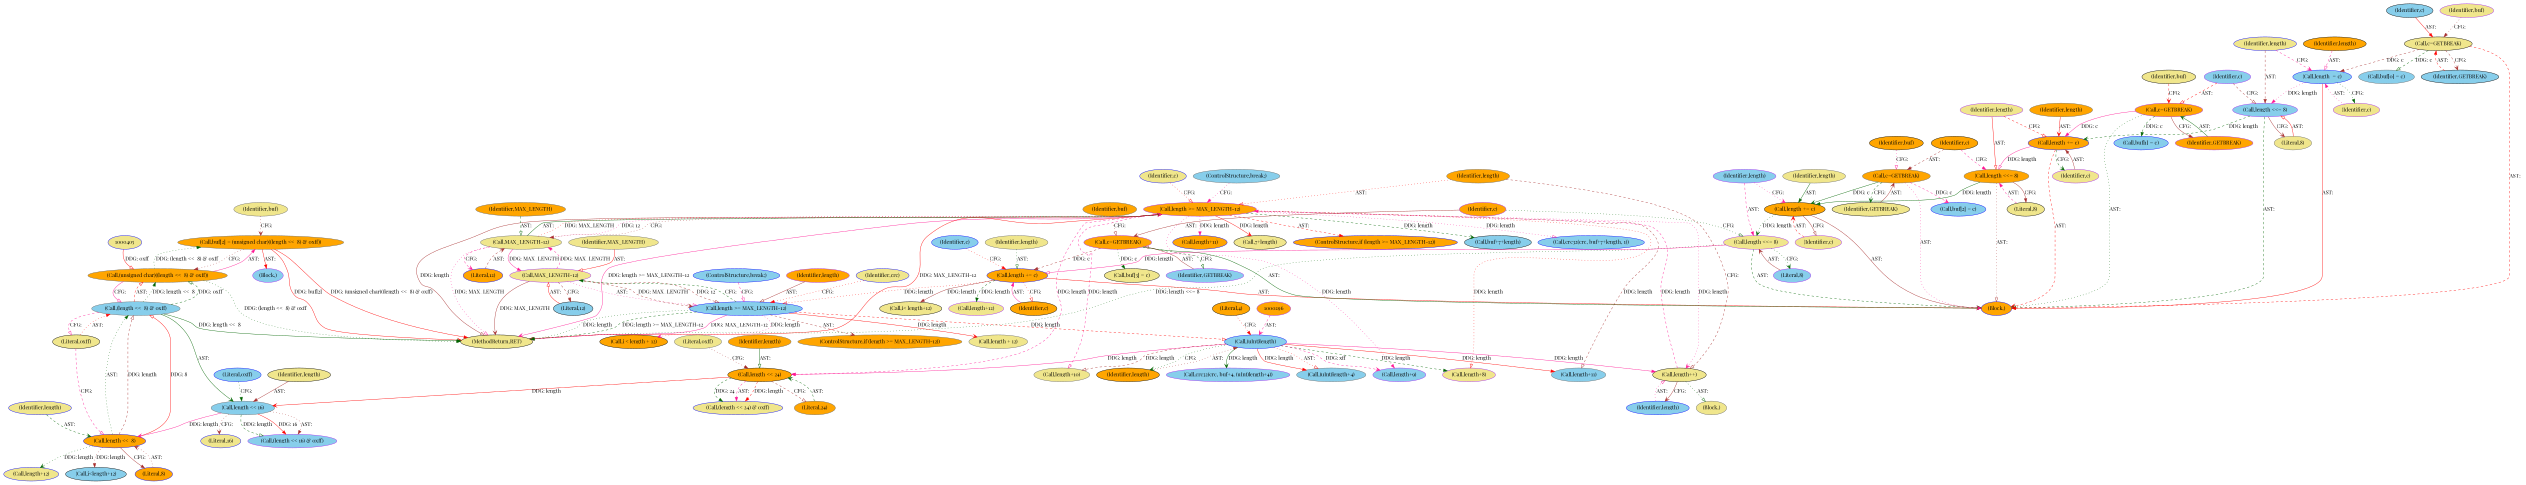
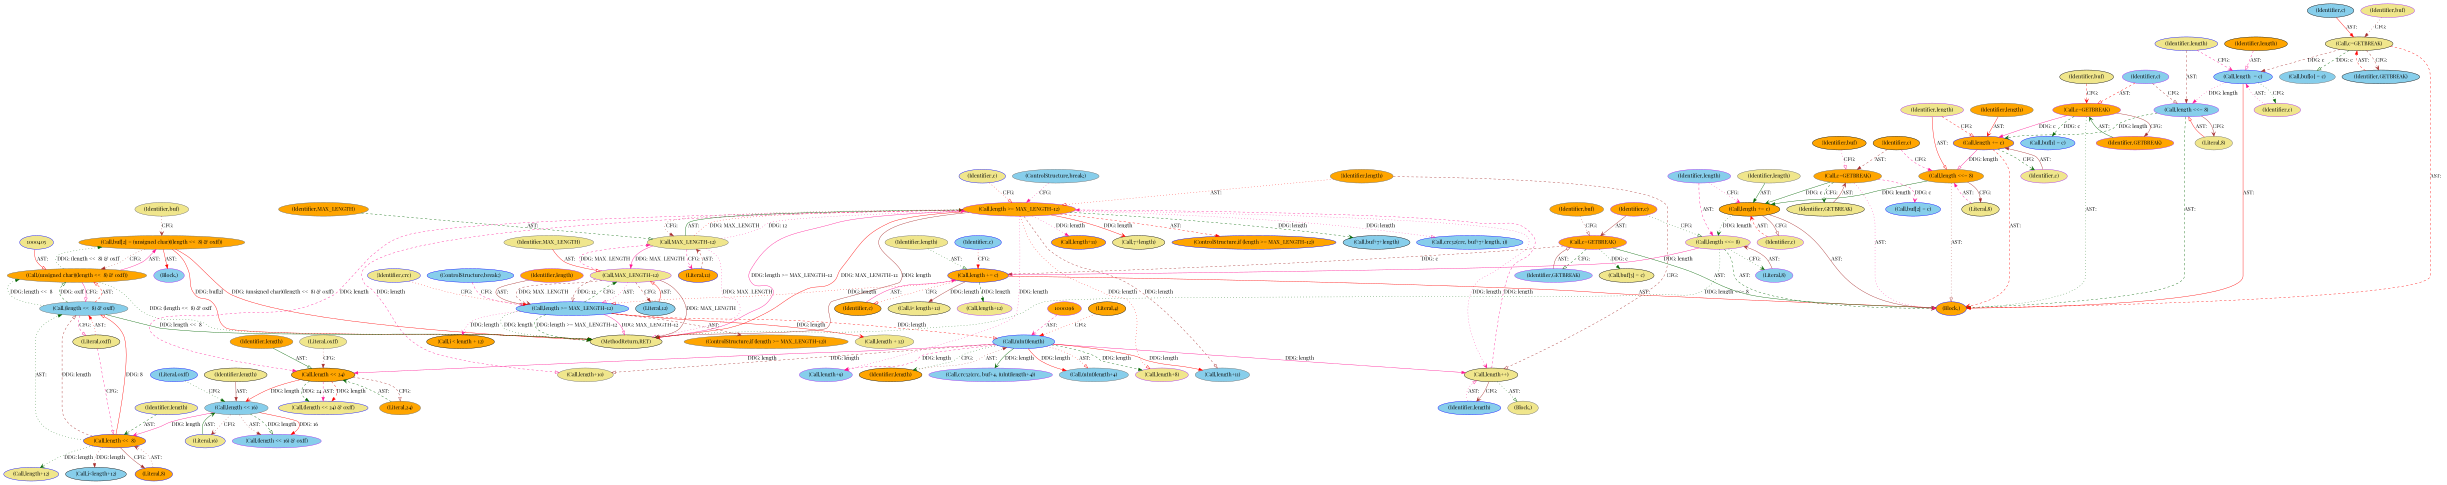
(137, 259) -> (43, 259)
(196, 355) -> (203, 423)
(1336, 358) -> (937, 358)
